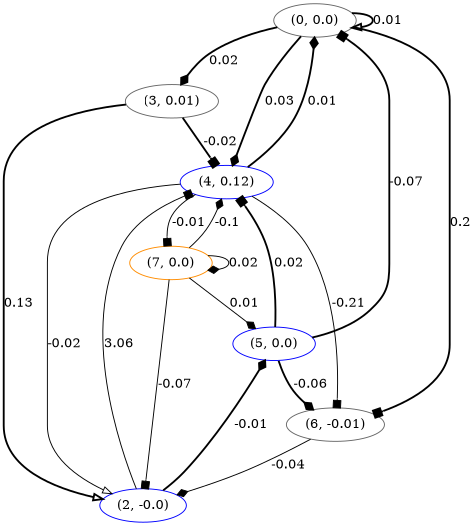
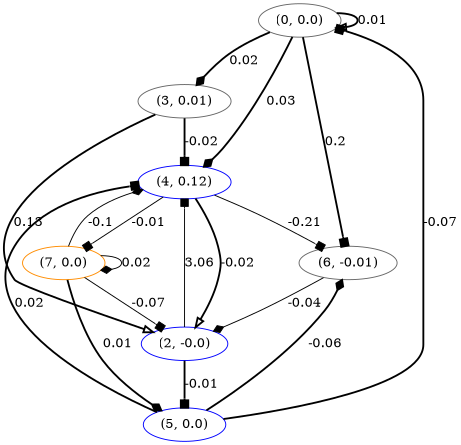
(295, 116) -> none
(218, 300) -> (96, 351)
(47, 304) -> (220, 258)
(216, 434) -> (185, 380)
